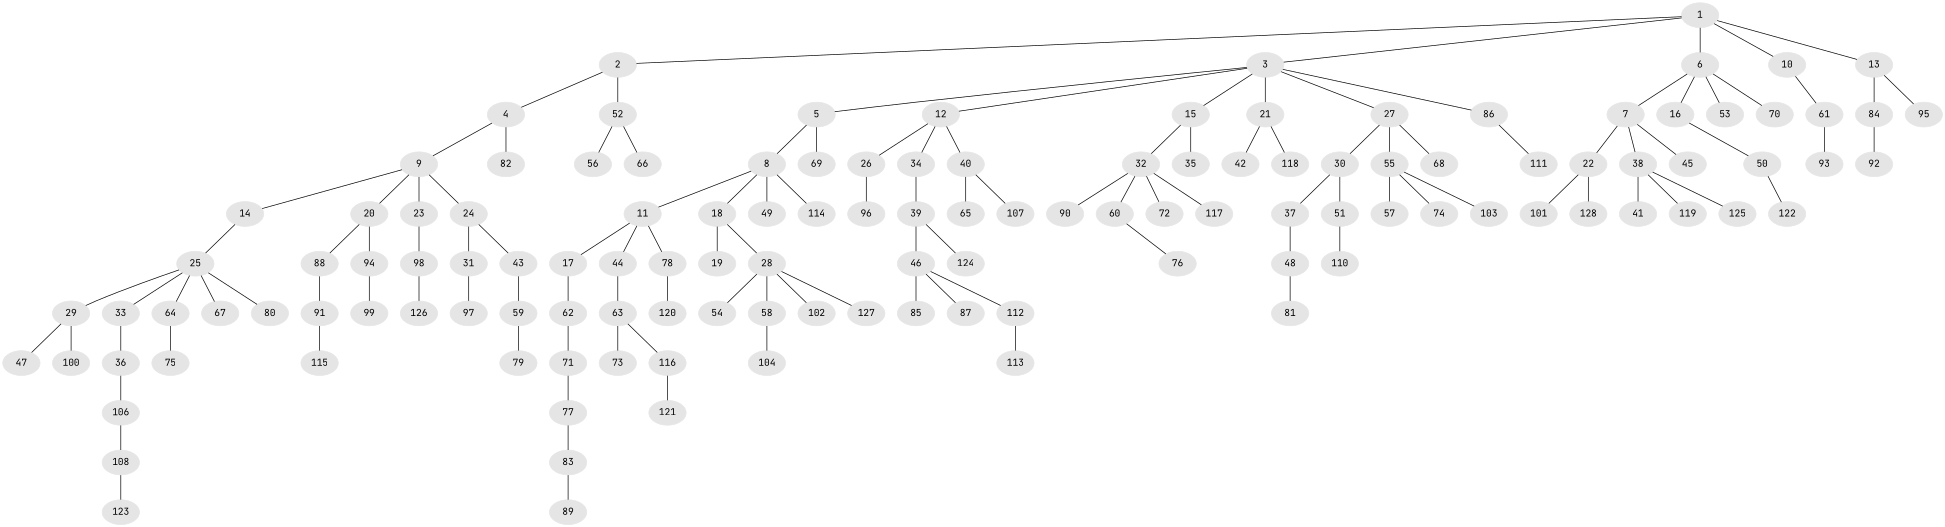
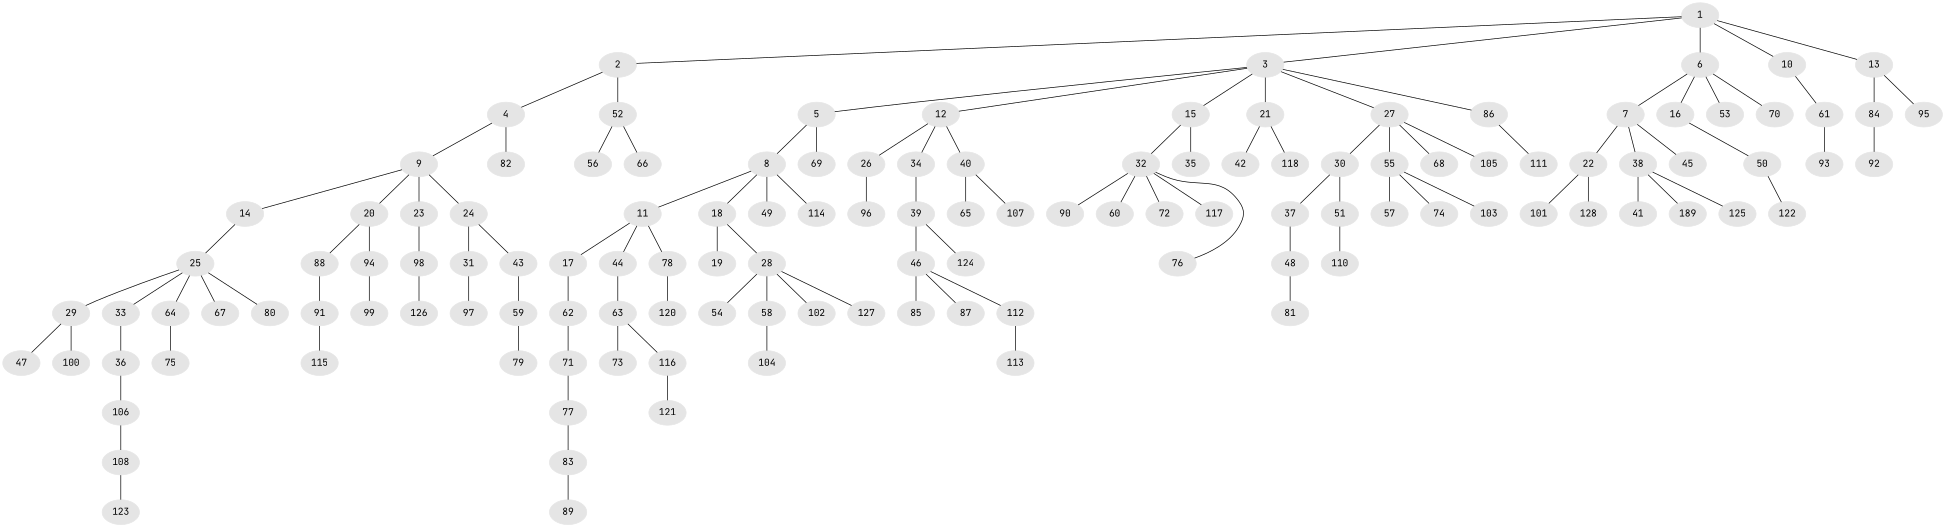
none -> (1489, 164)
(1688, 214) -> (1688, 214)
(1146, 239) -> (1236, 198)
